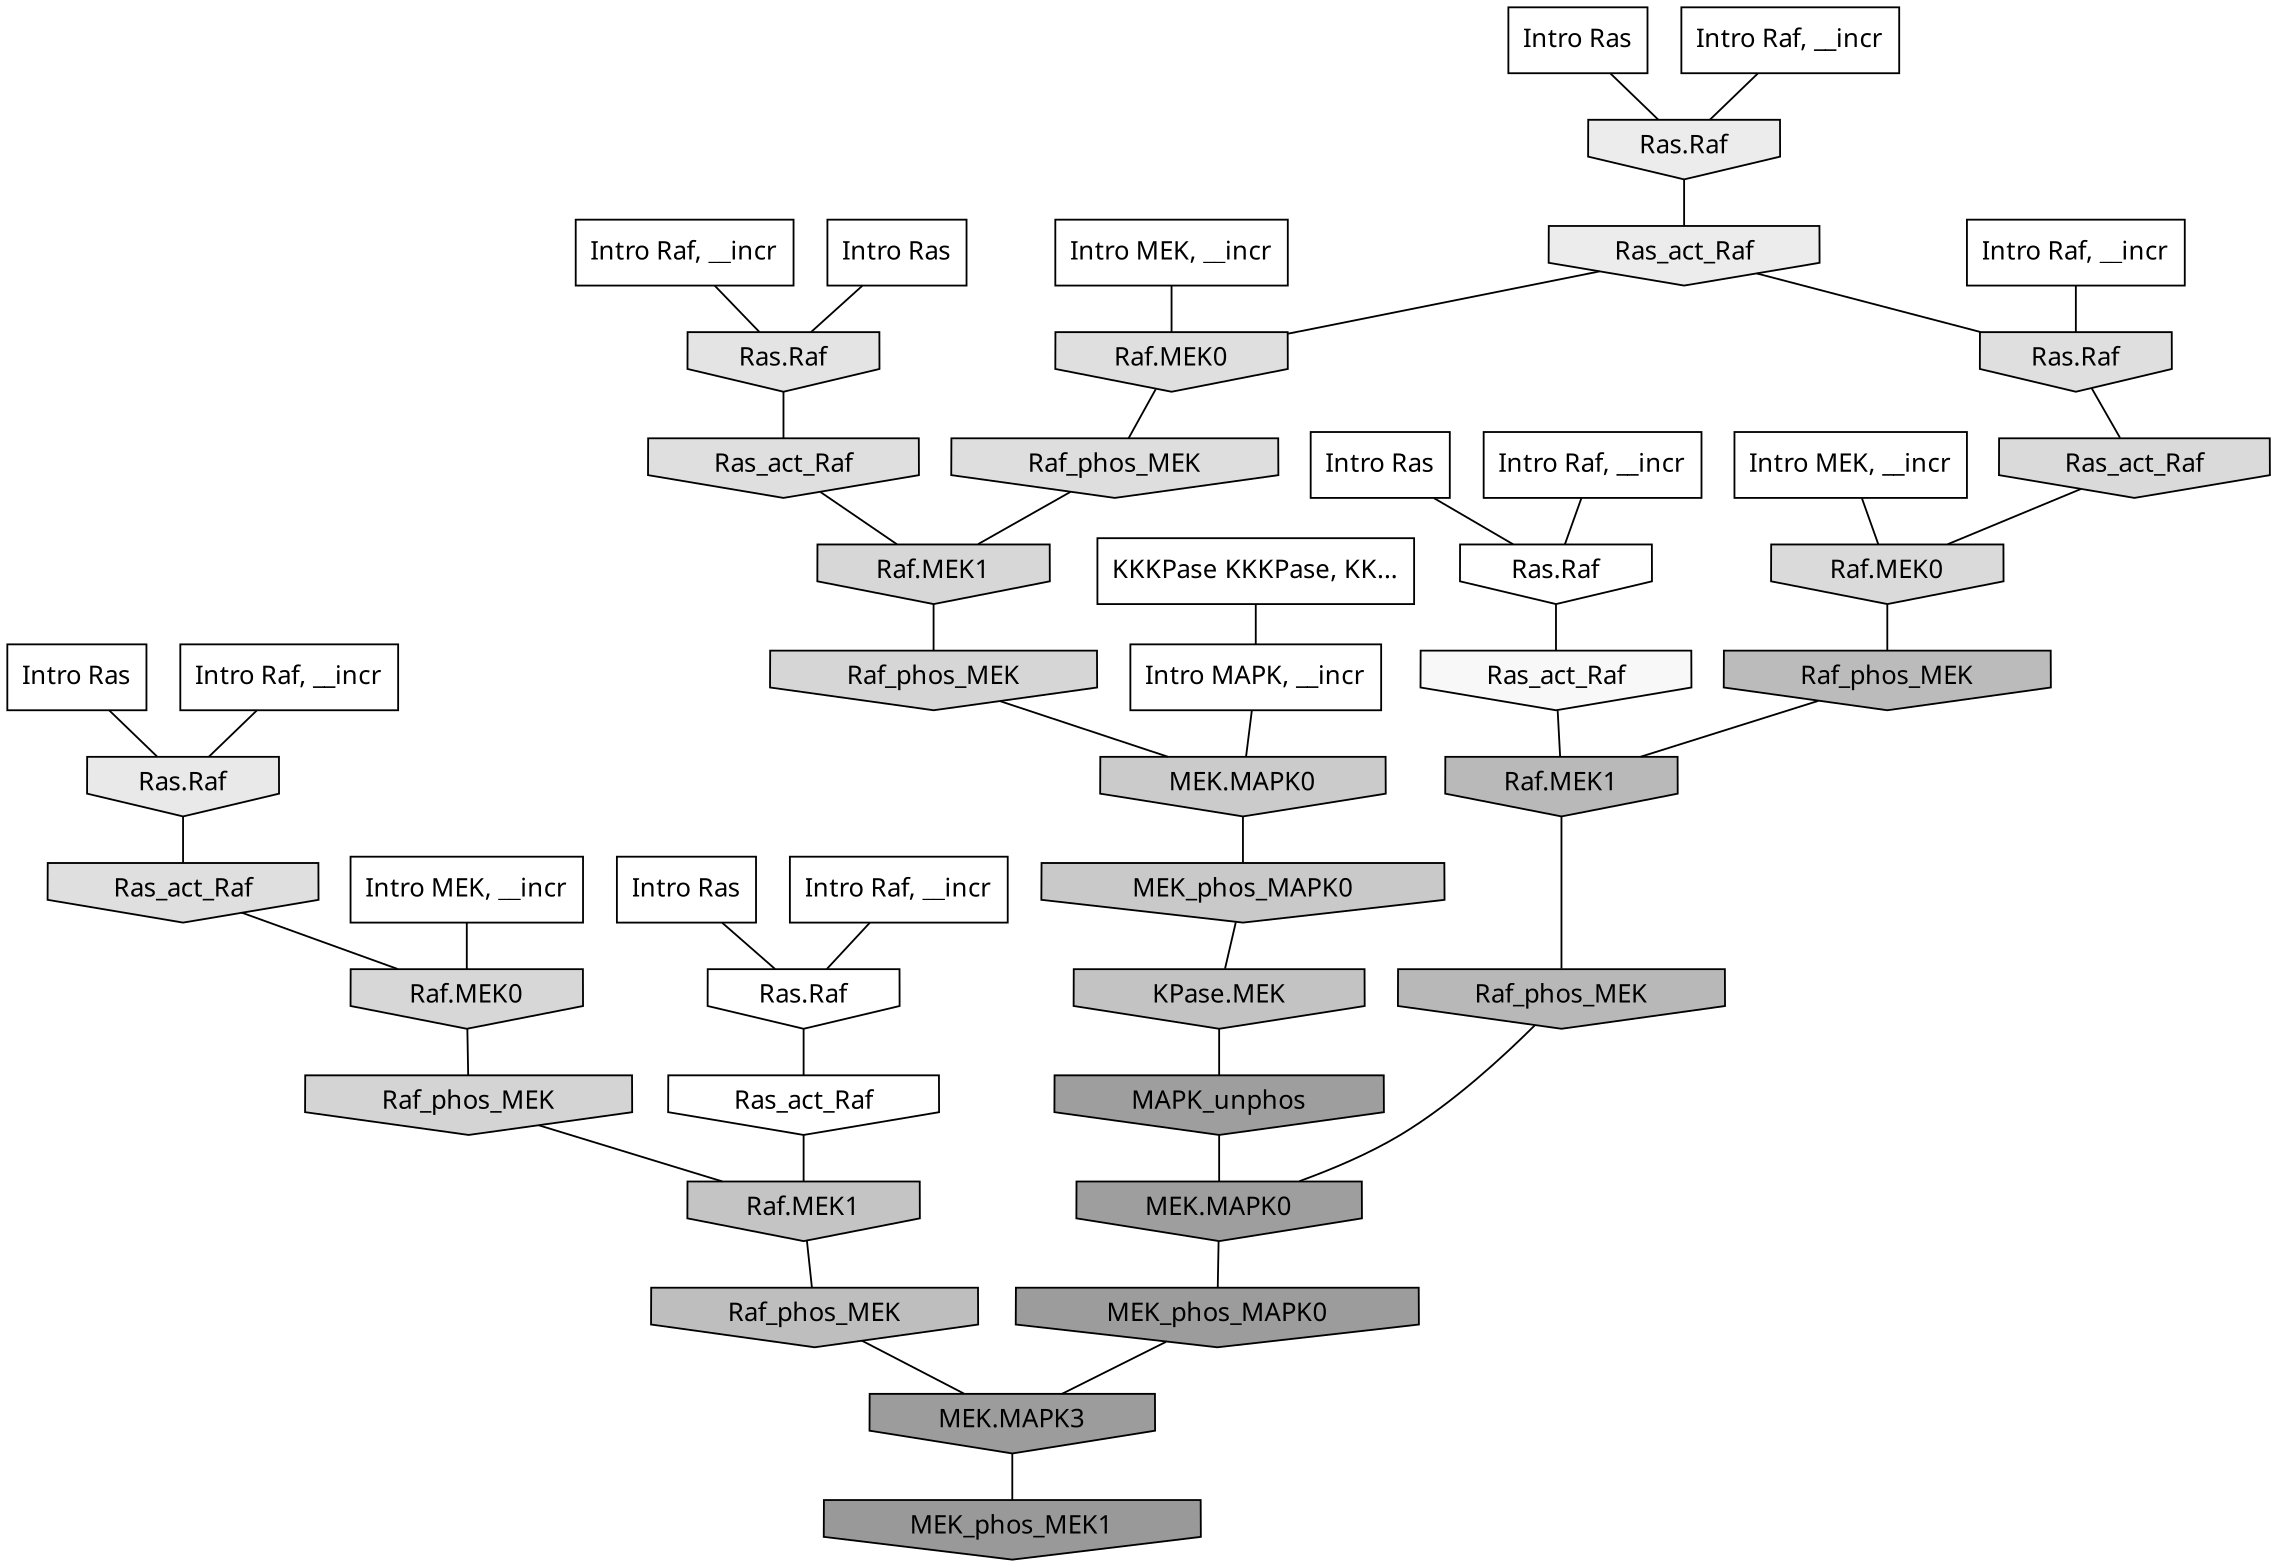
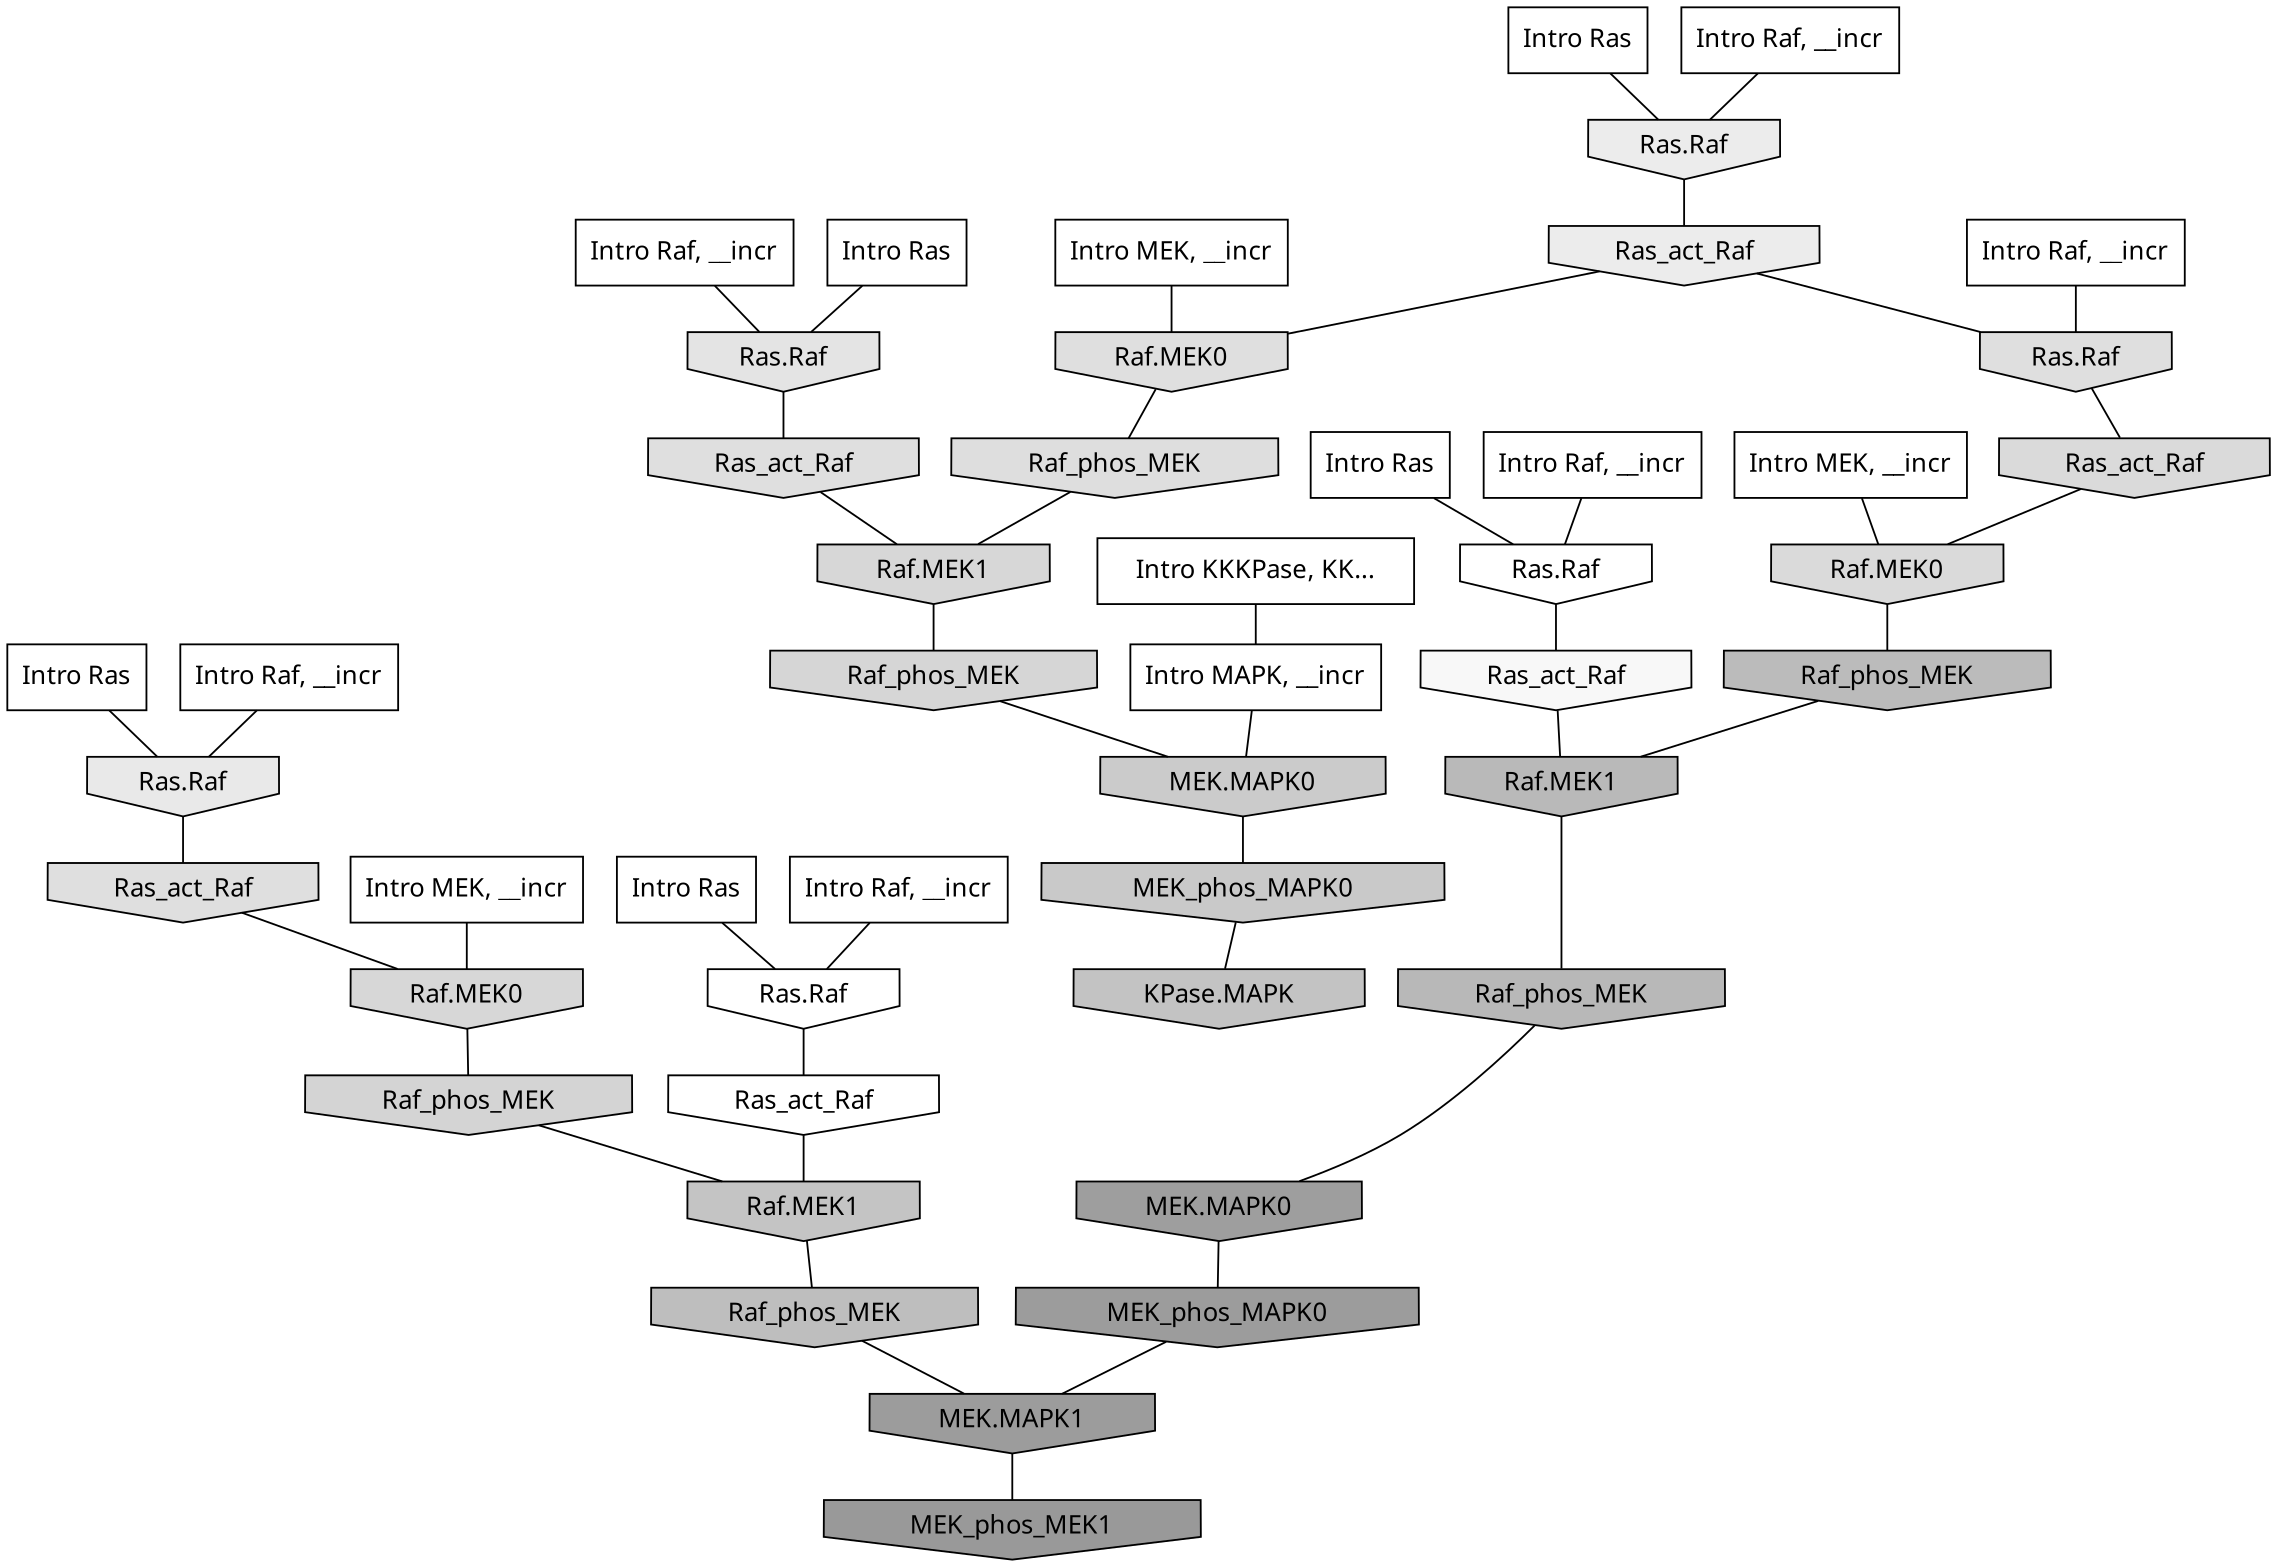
(1256, 571) -> (1256, 571)
(1219, 996) -> (1219, 996)
(1219, 1102) -> none
(1012, 1421) -> (1012, 1421)
